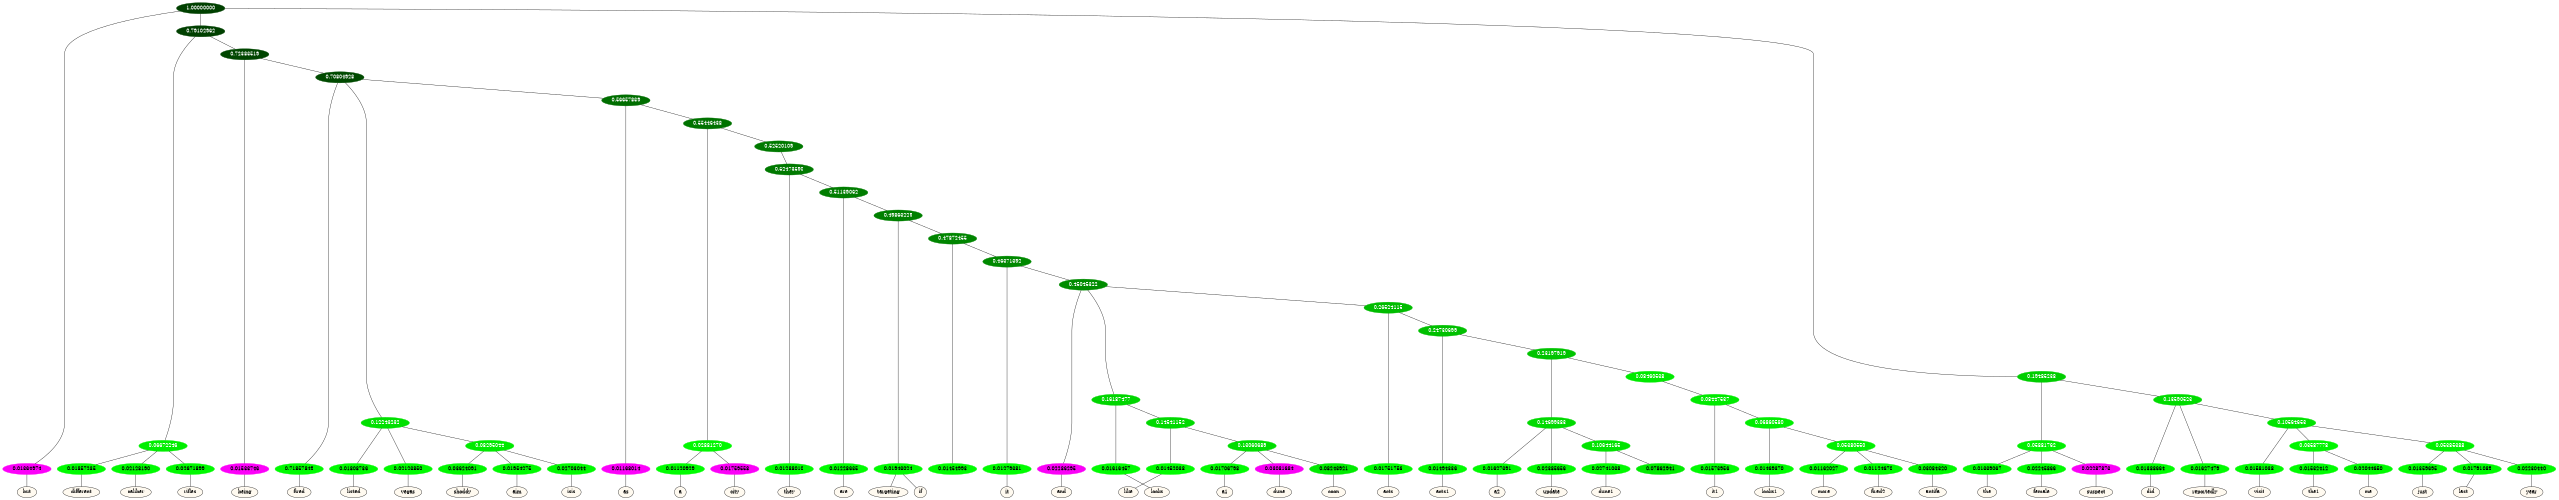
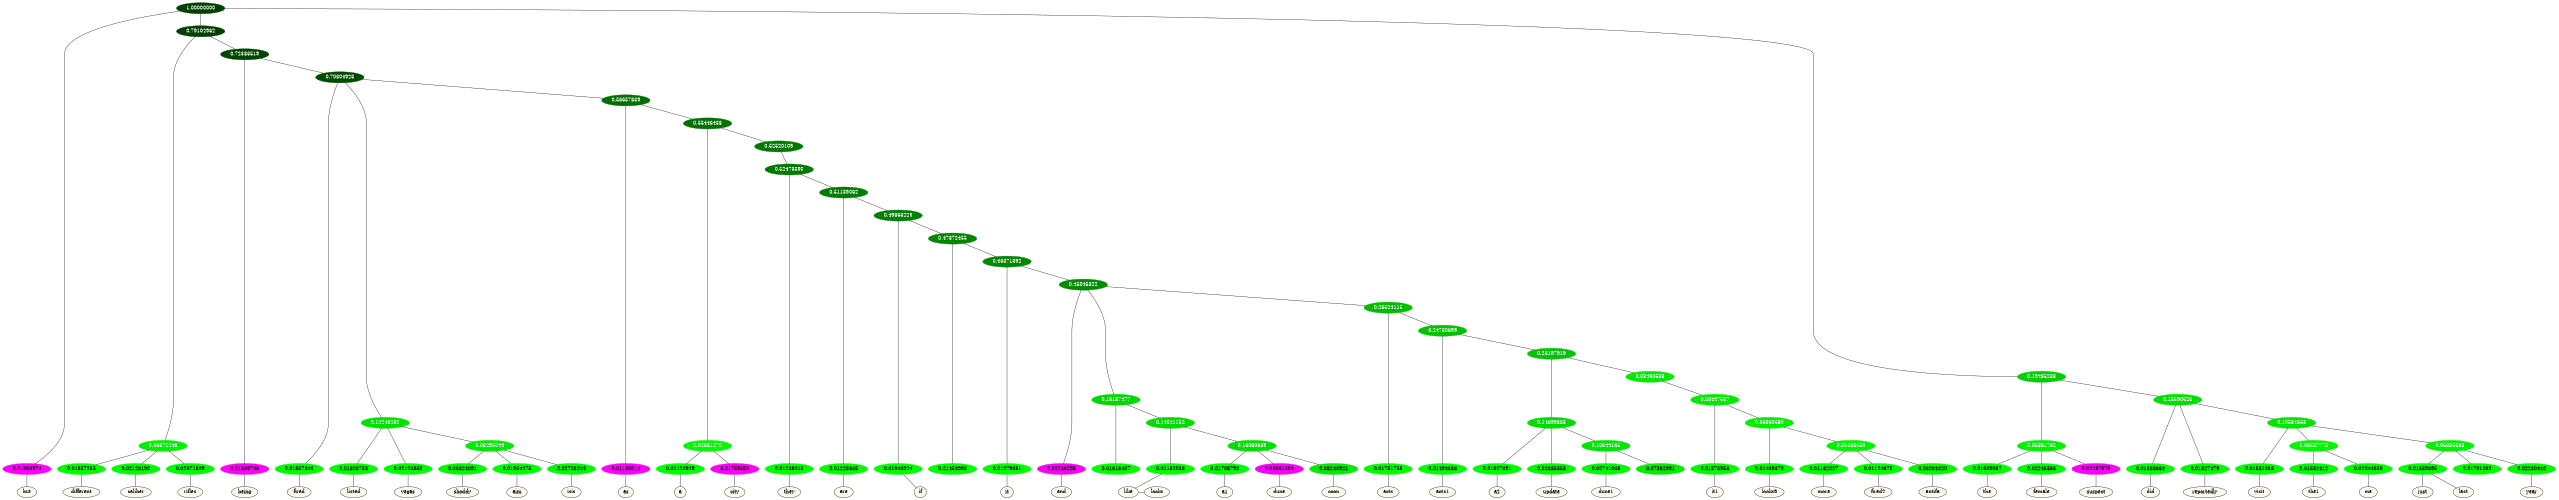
(299, 469) -> (299, 469)
(1170, 469) -> (1170, 469)
(1660, 469) -> (1660, 469)
(1137, 481) -> (1141, 492)
(2470, 481) -> (2444, 481)
(888, 492) -> none
(1769, 492) -> (1769, 492)
